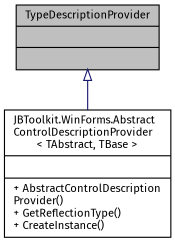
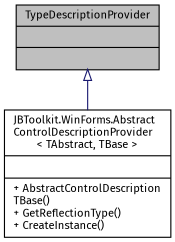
(39, 201) -> (32, 201)
